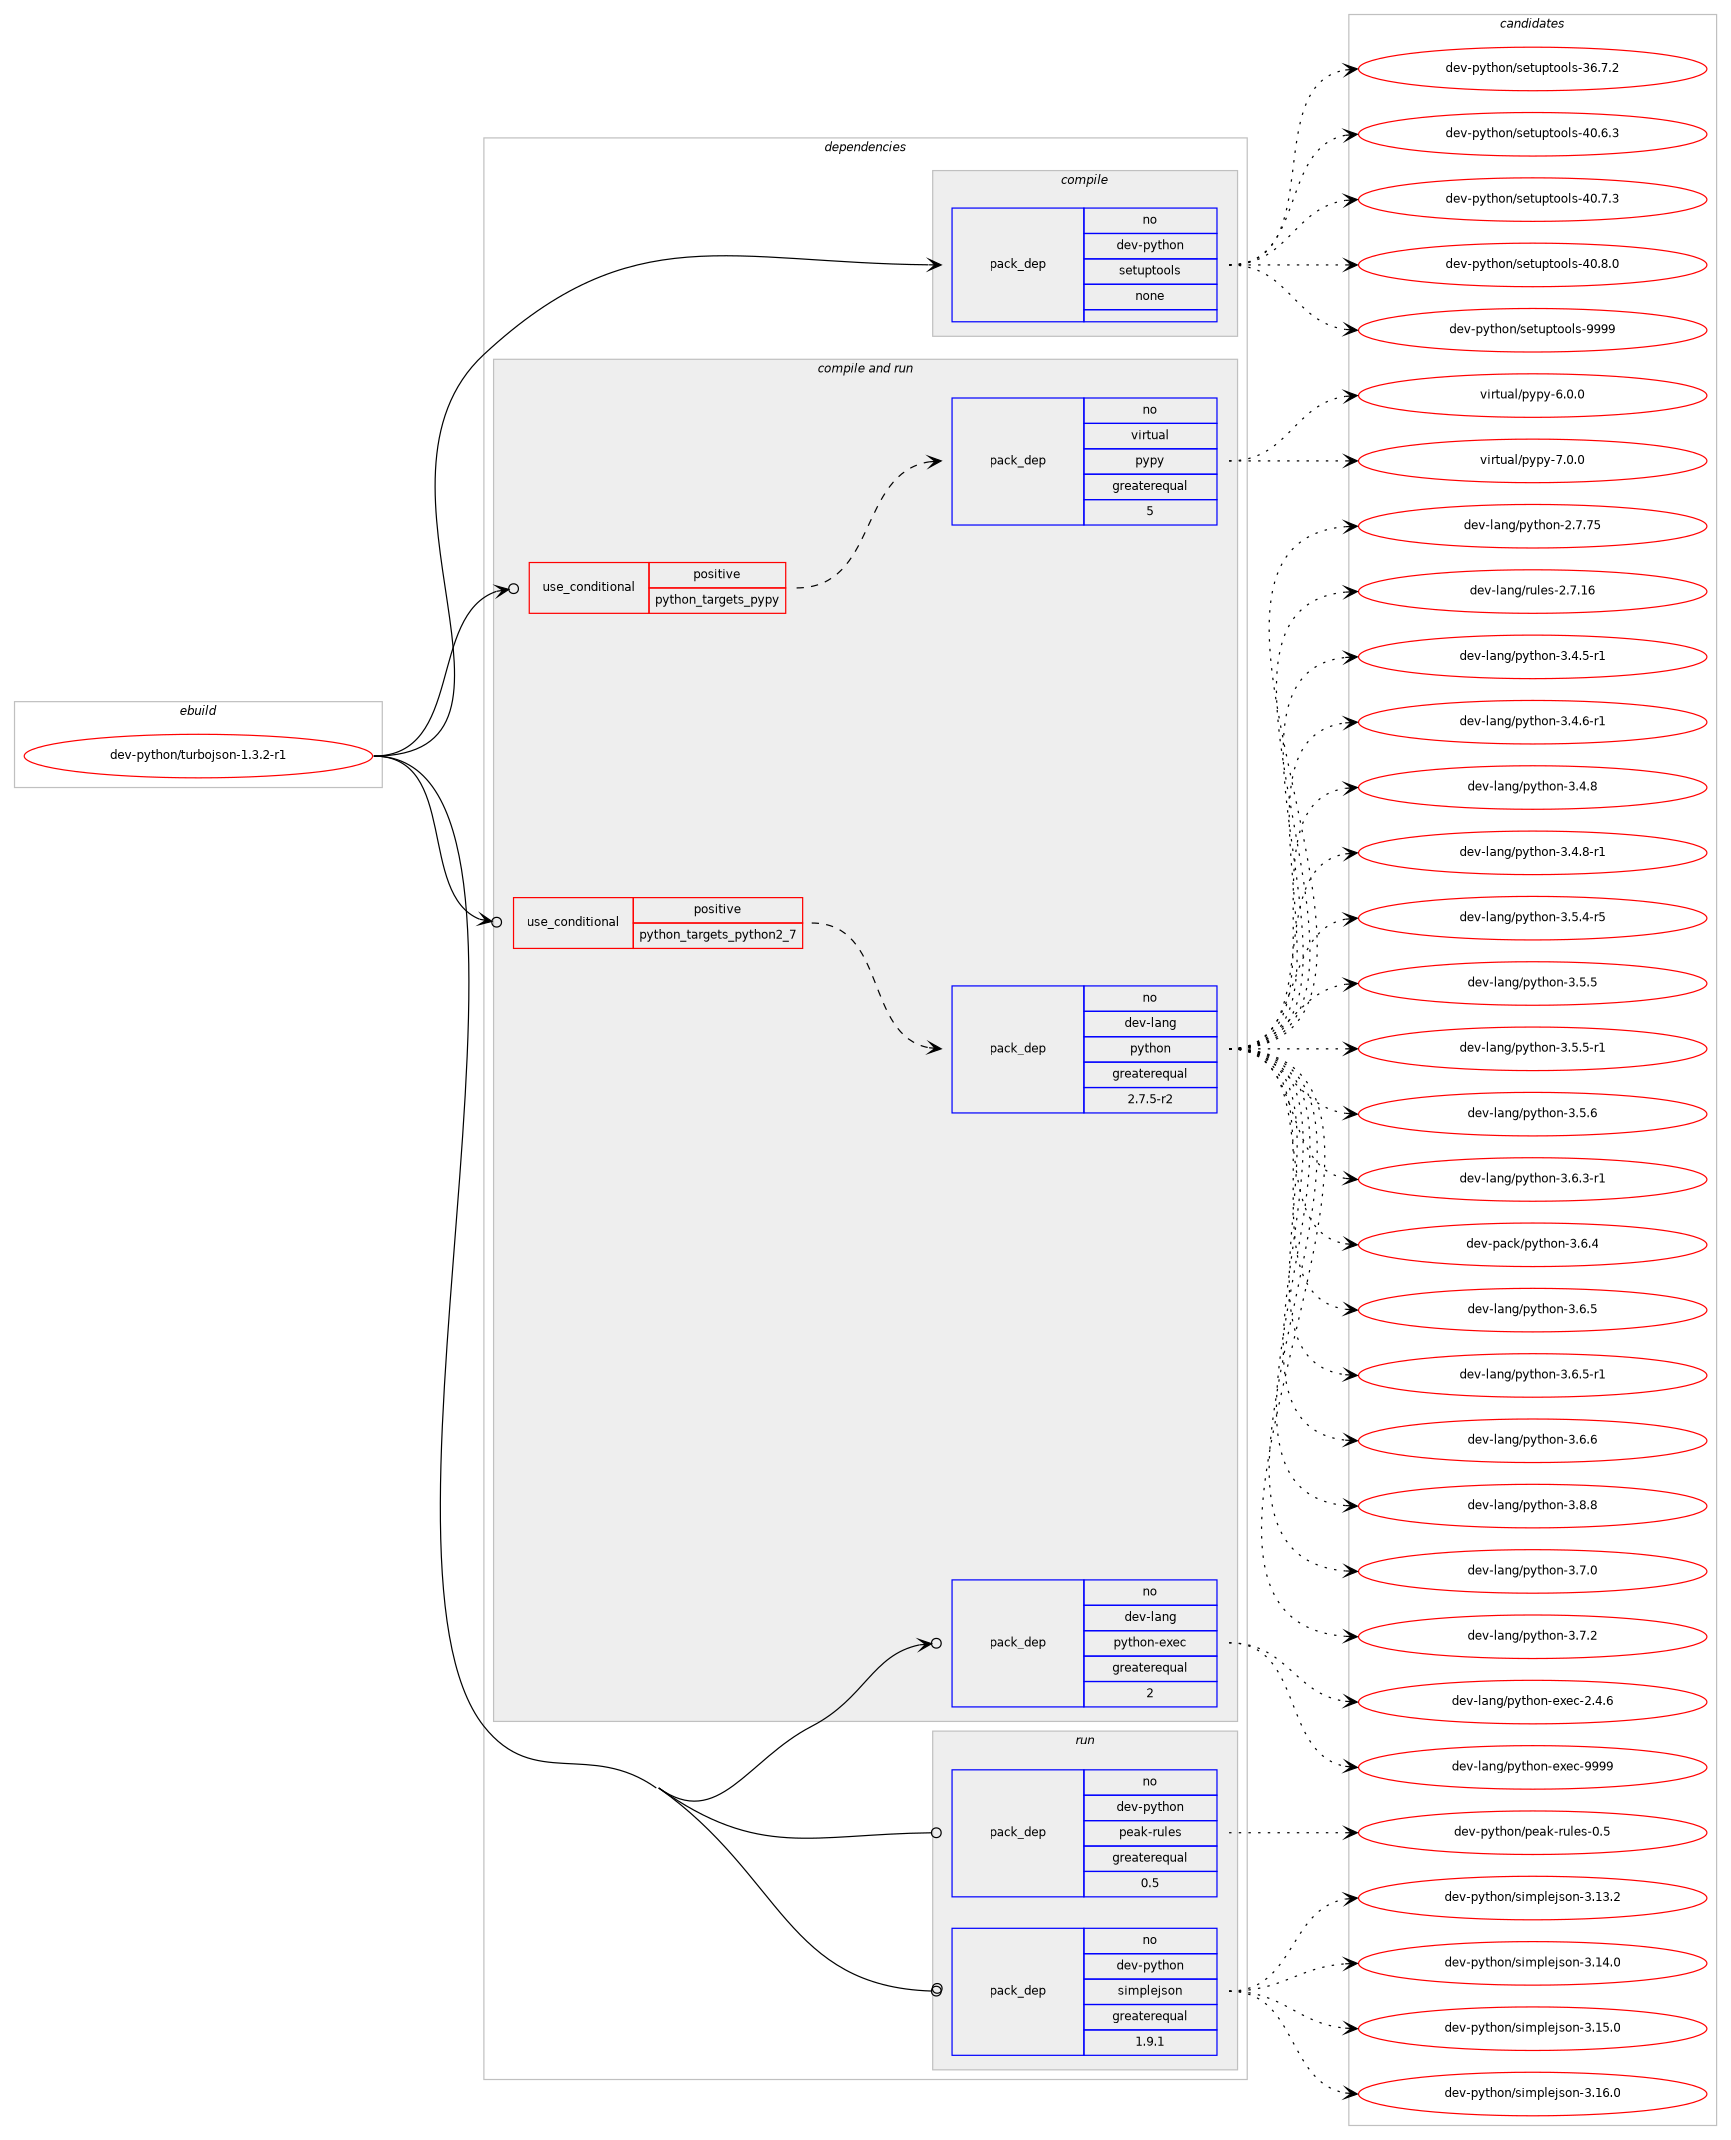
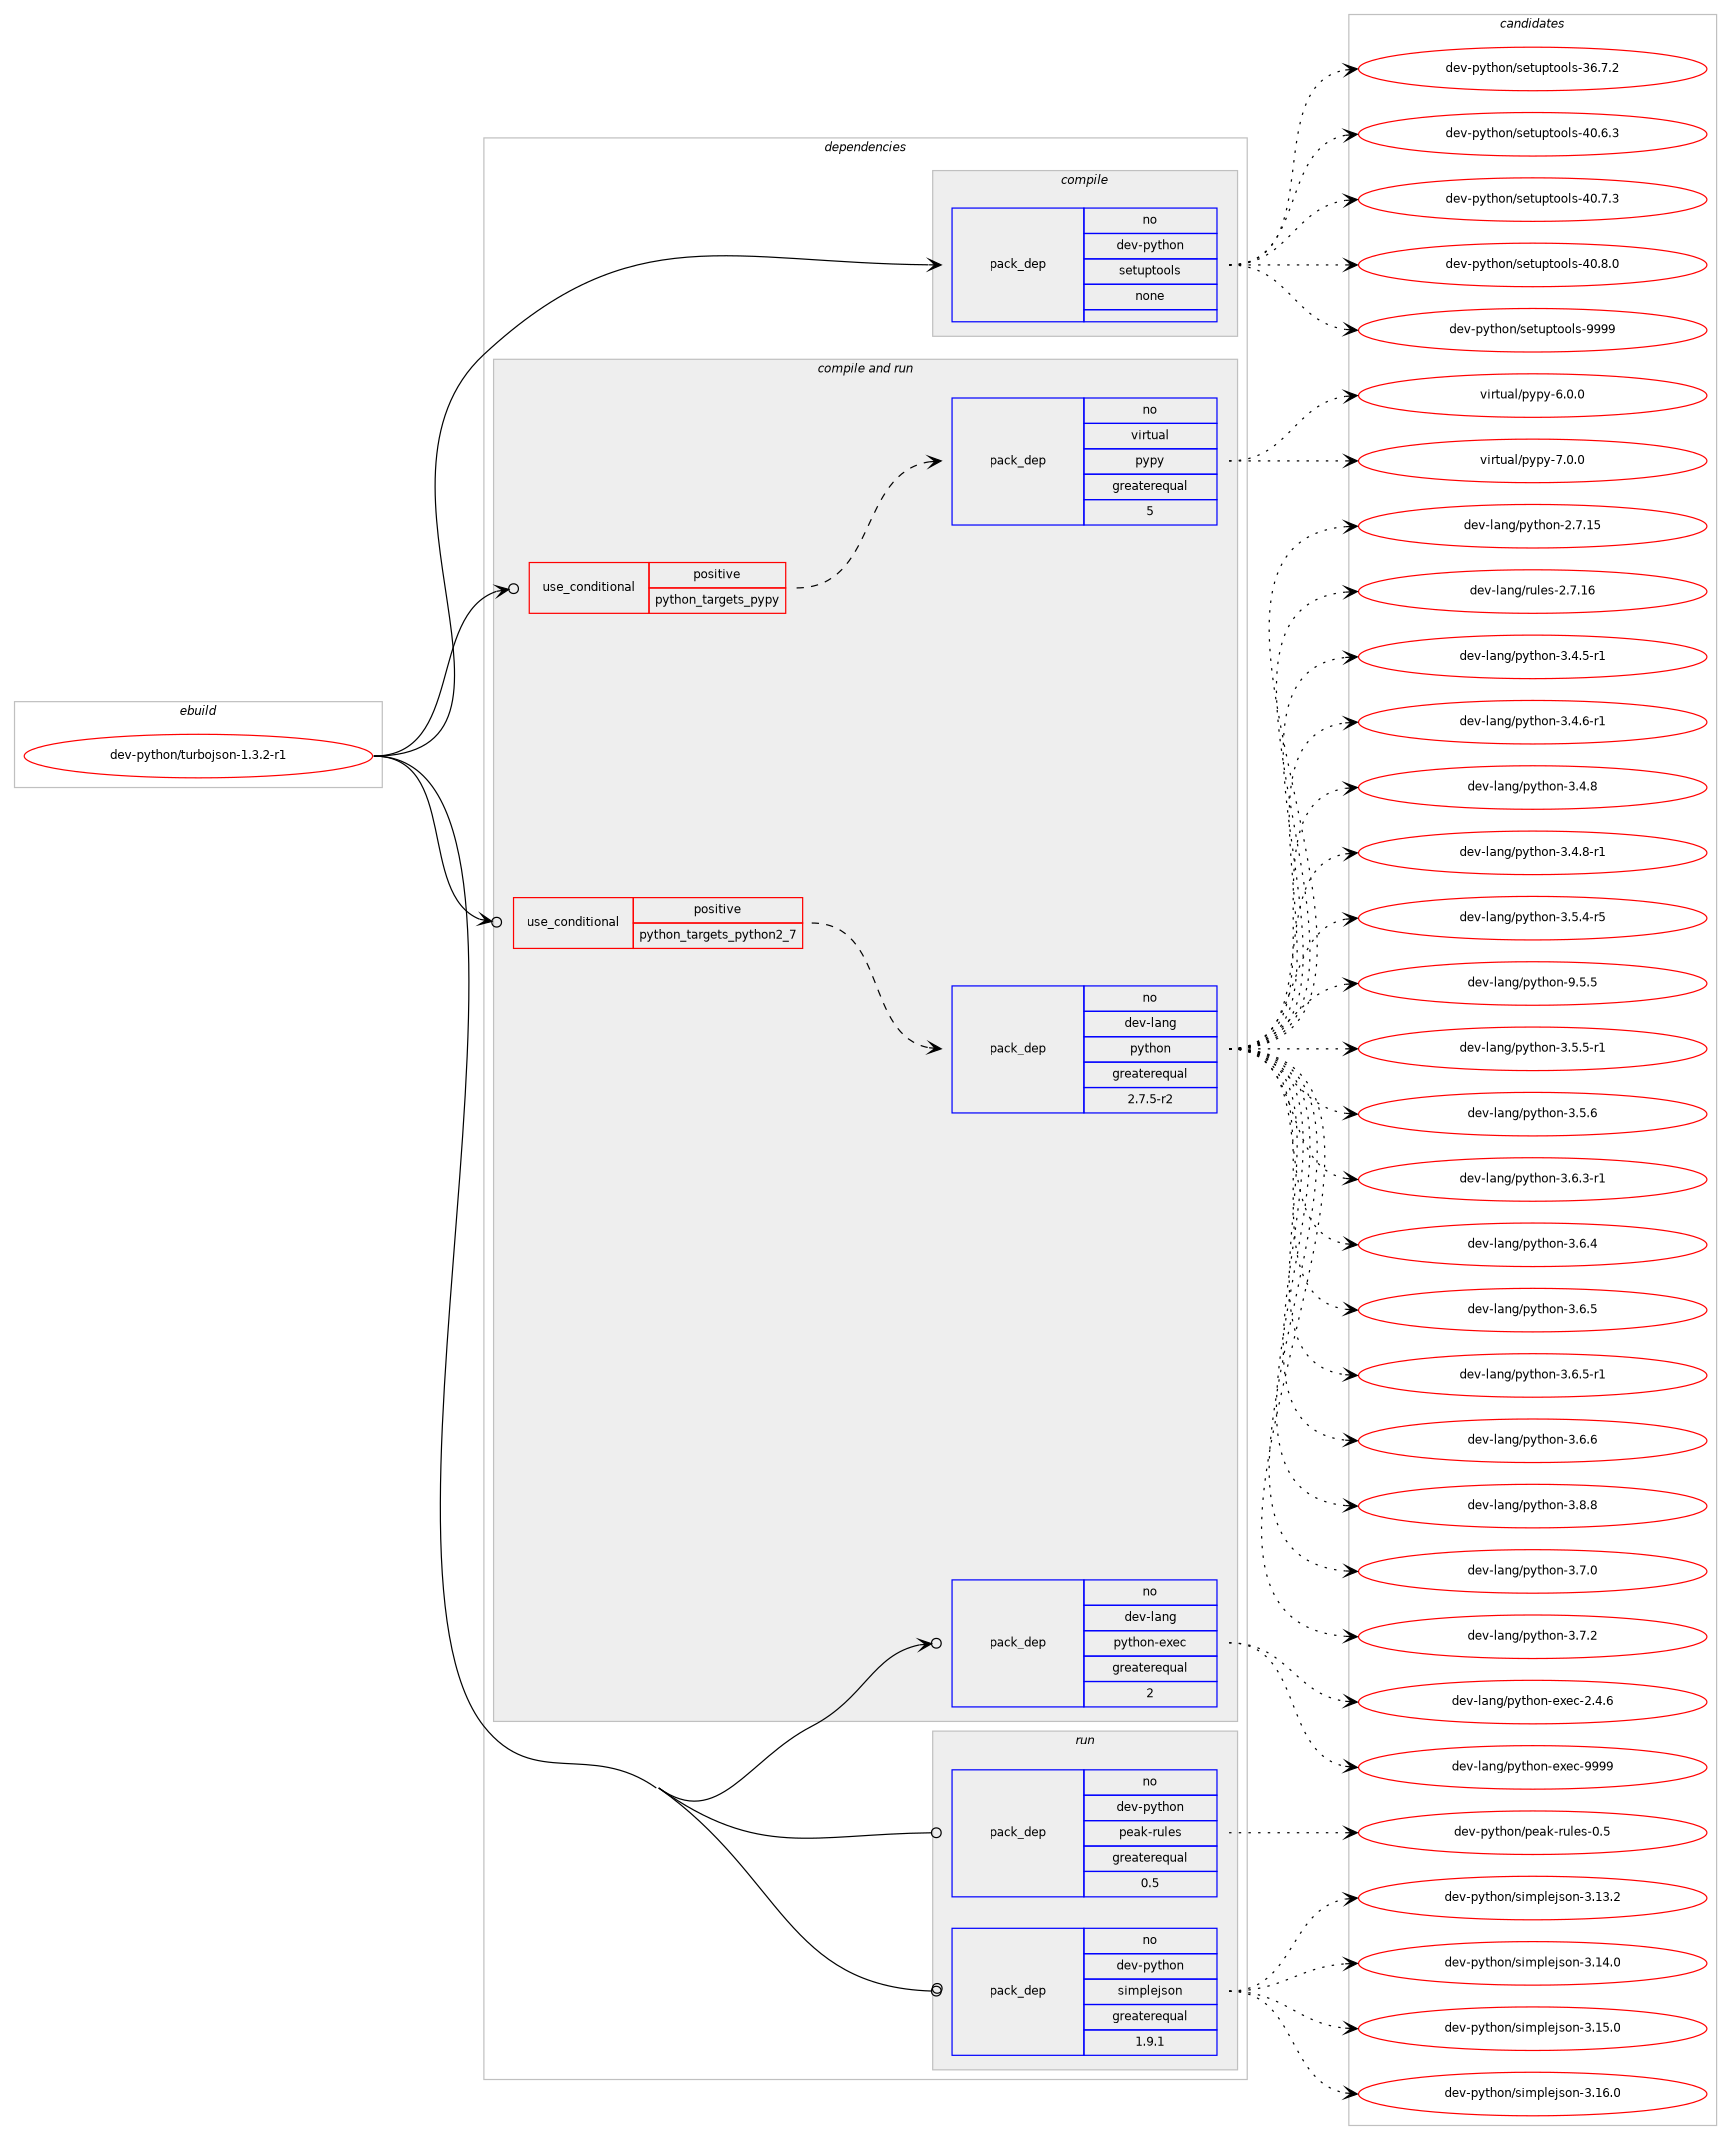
(1533, 526) -> (1533, 526)
(1533, 984) -> (1533, 984)
(1533, 1245) -> (1533, 1245)
